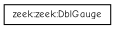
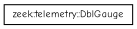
(57, 15) -> (68, 15)
